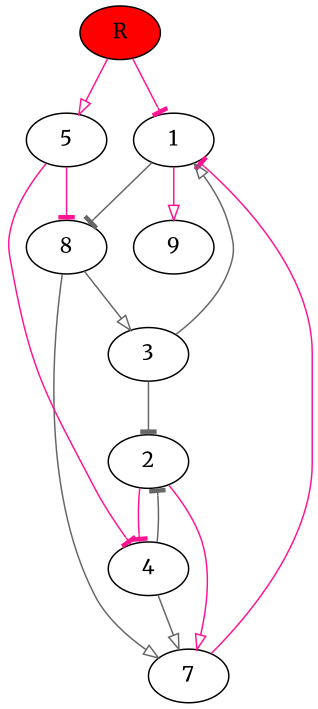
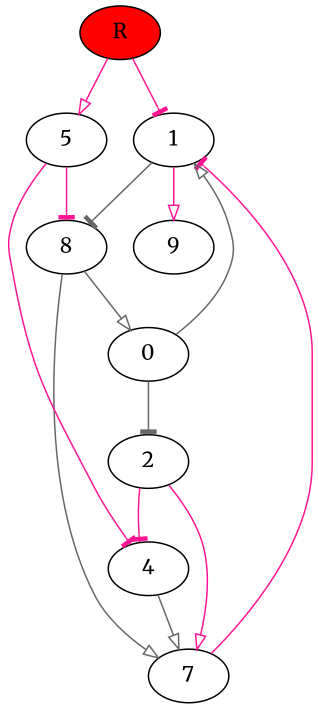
(148, 354) -> (148, 354)
(158, 519) -> none
